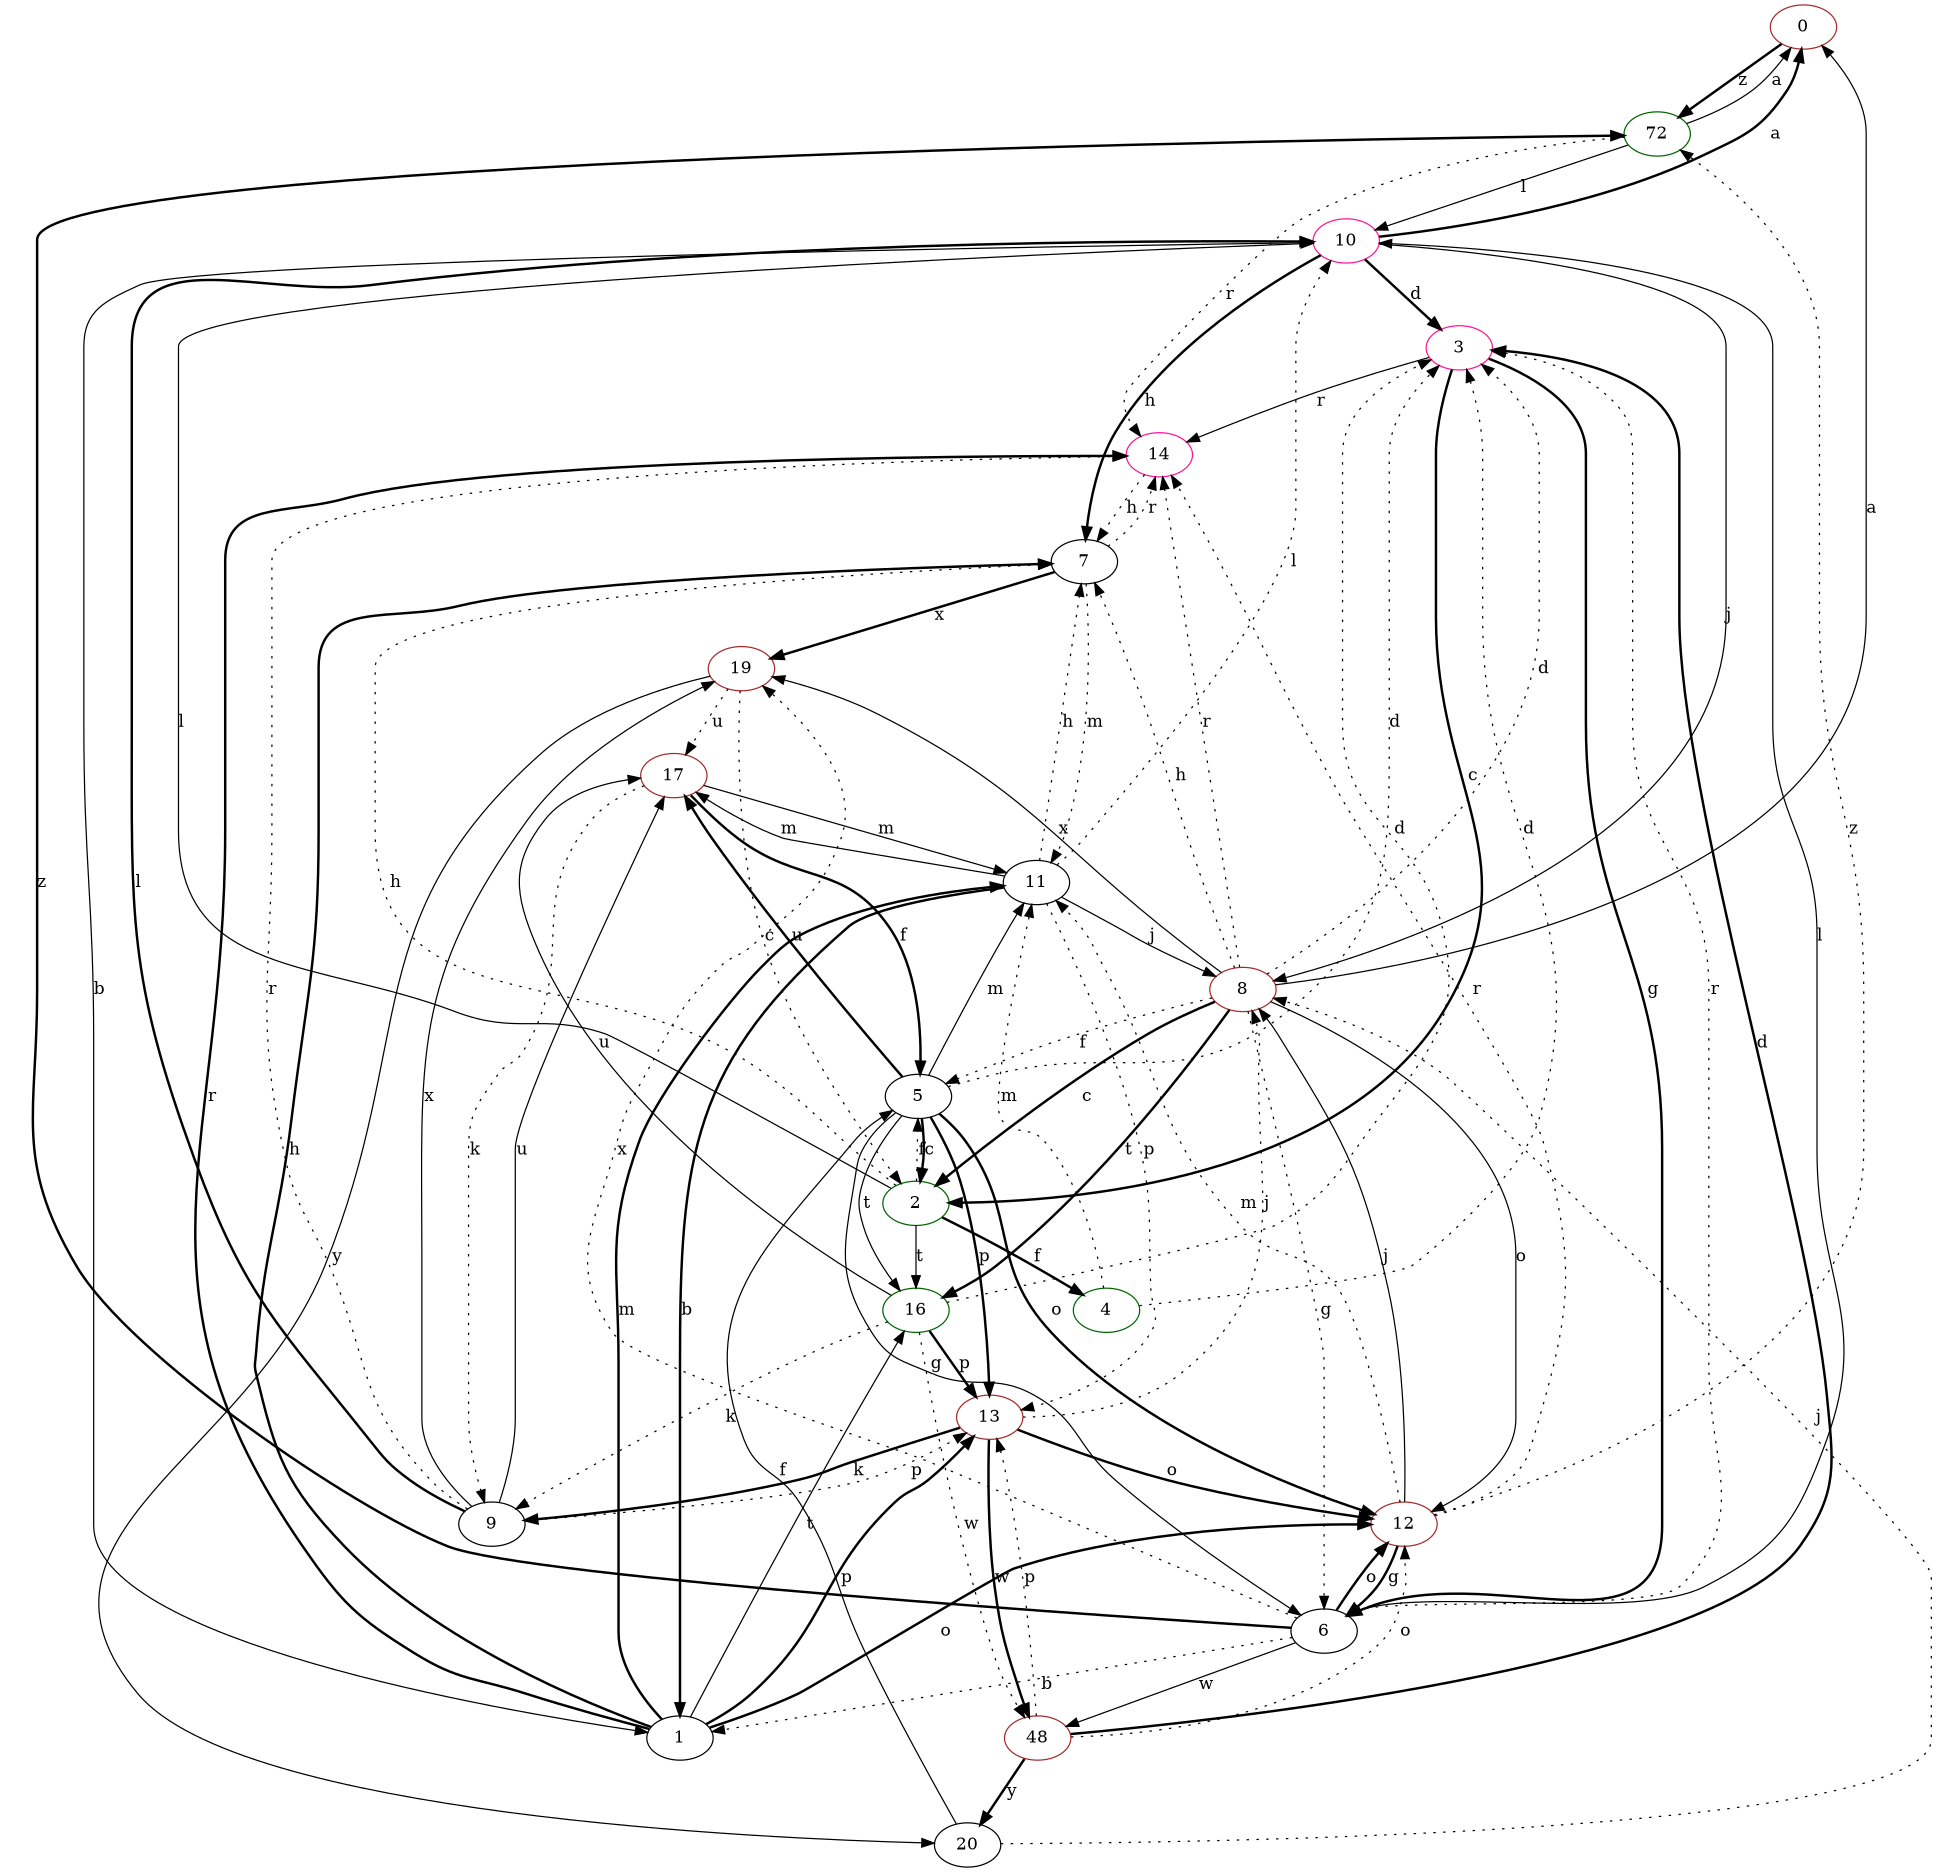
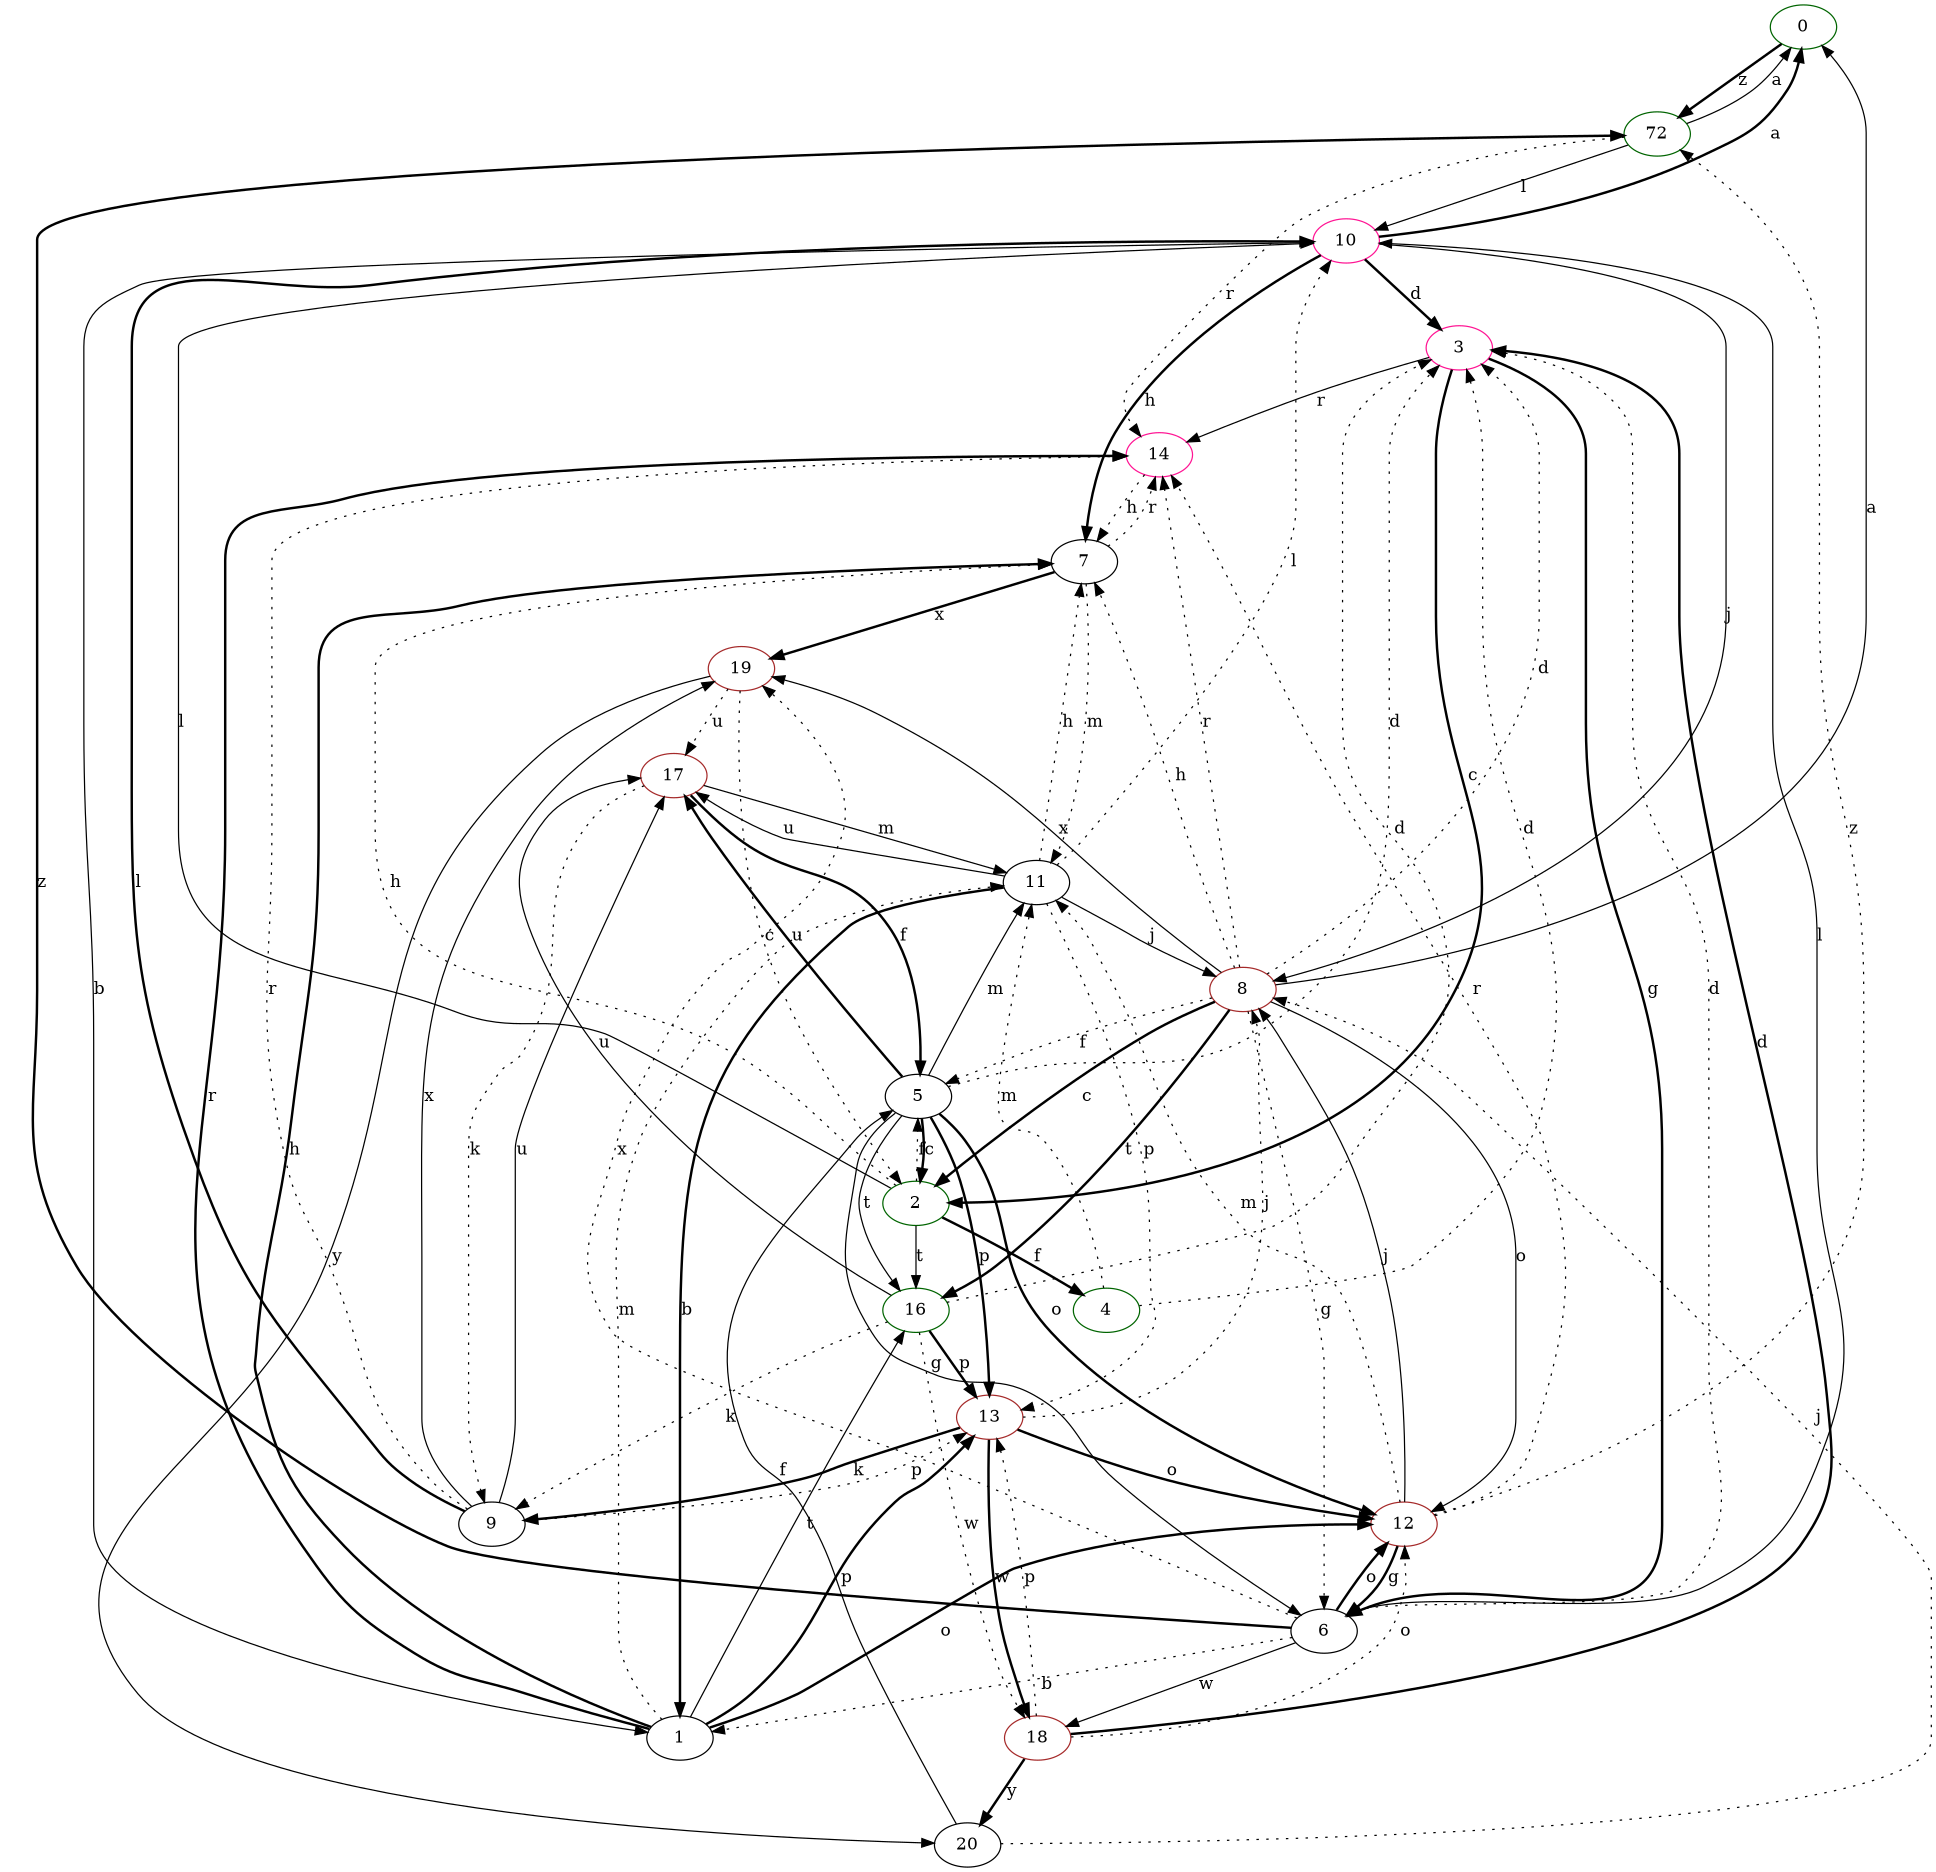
(1803, 27) -> (1803, 27)
(789, 829) -> (789, 829)
(1715, 989) -> (1715, 989)
(621, 1205) -> (621, 1205)
(1038, 1738) -> (1038, 1738)
